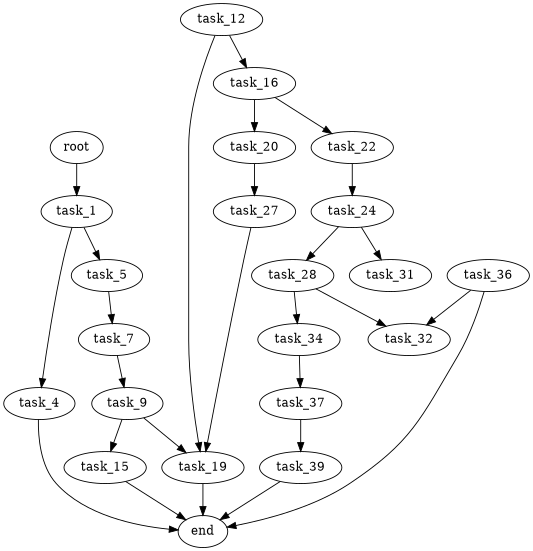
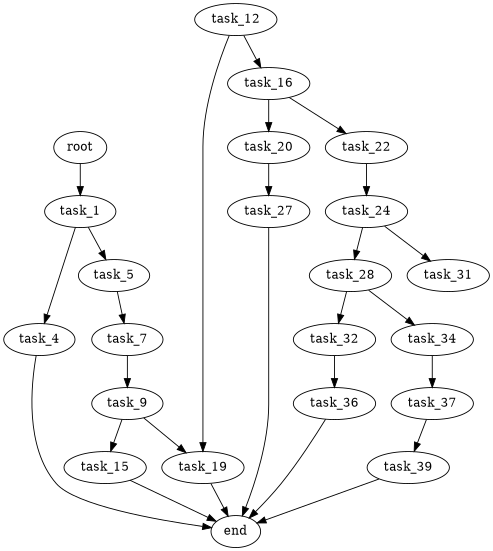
(452, 305) -> (334, 367)
(228, 335) -> (269, 369)
